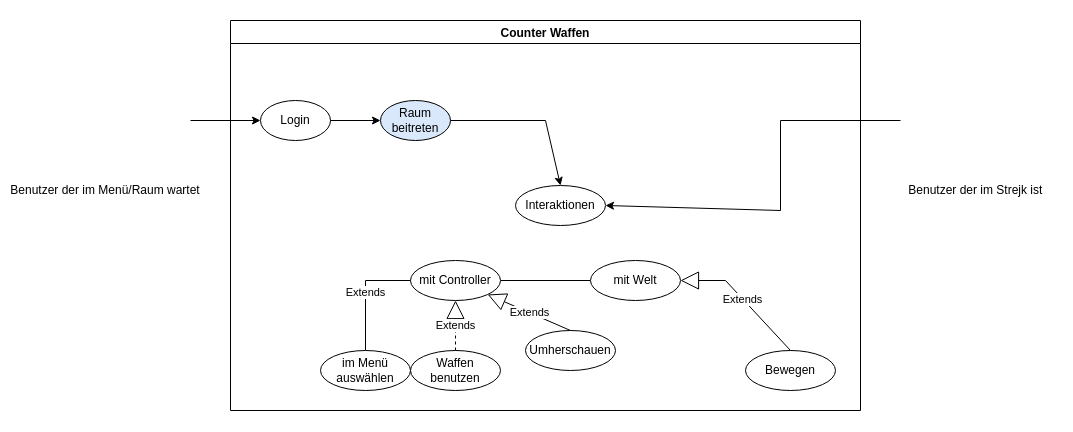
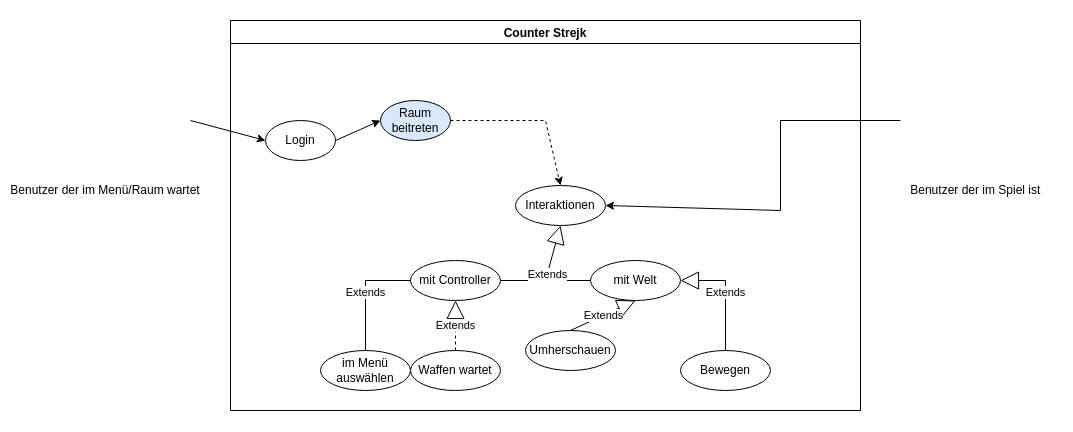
(545, 33) -> (545, 33)
(296, 121) -> (301, 141)
(529, 121) -> (529, 121)
(975, 190) -> (975, 190)
none -> (551, 261)
(537, 316) -> (594, 320)
(456, 371) -> (456, 371)
(791, 371) -> (726, 371)
